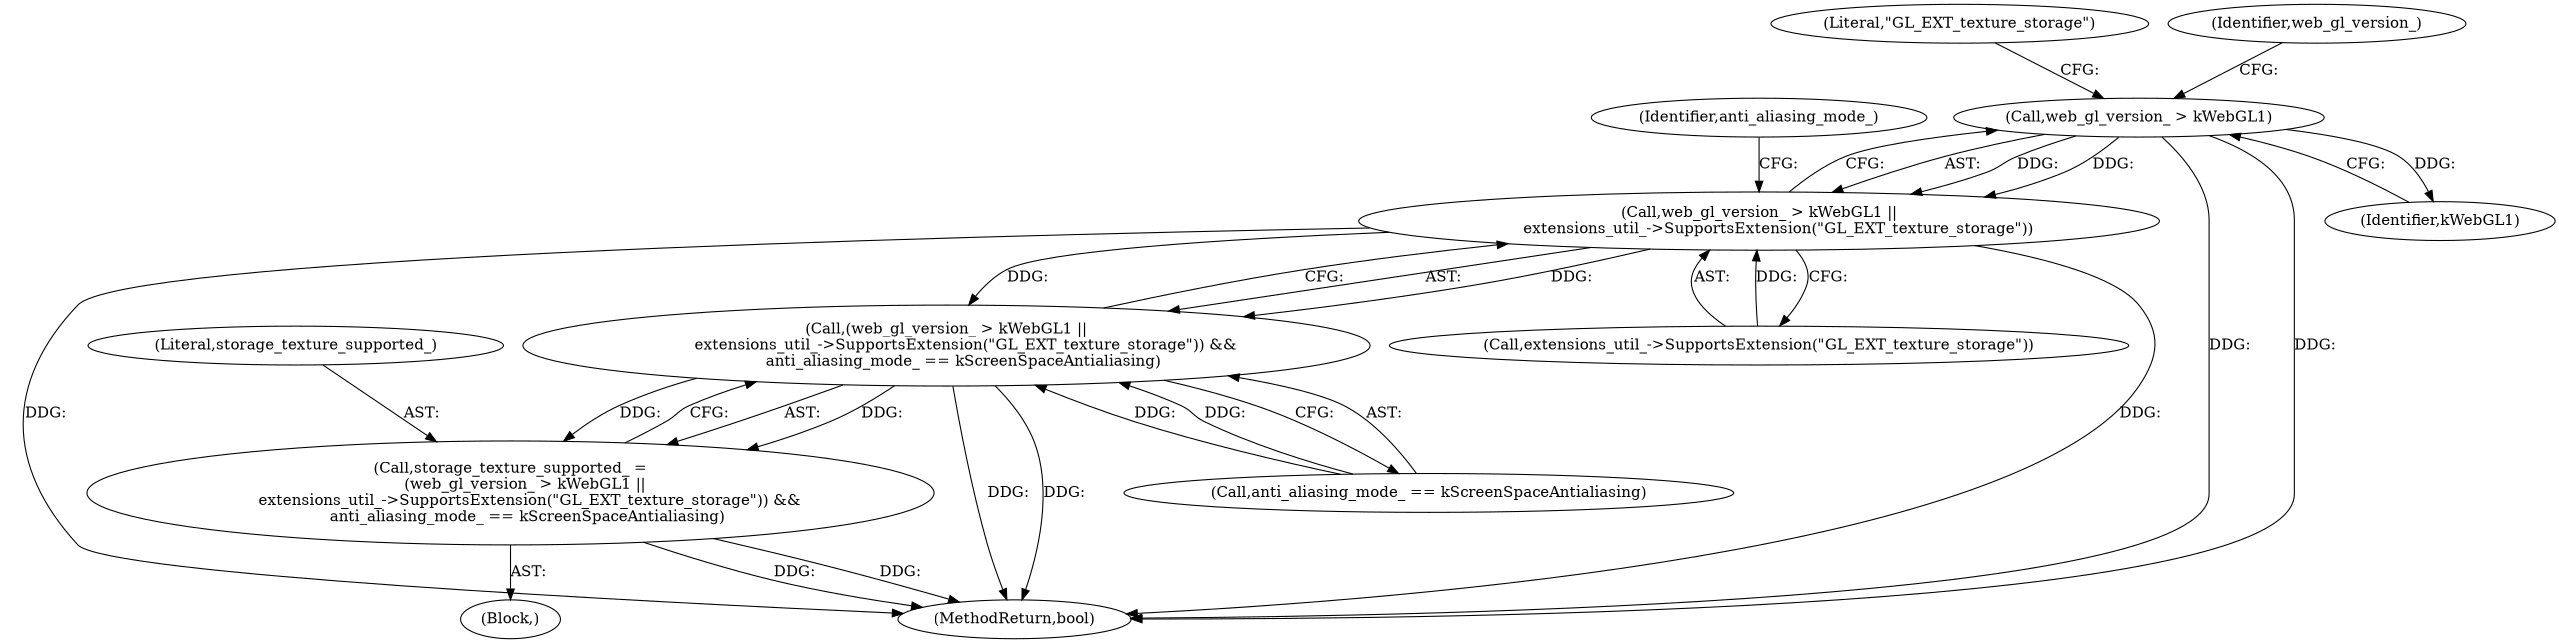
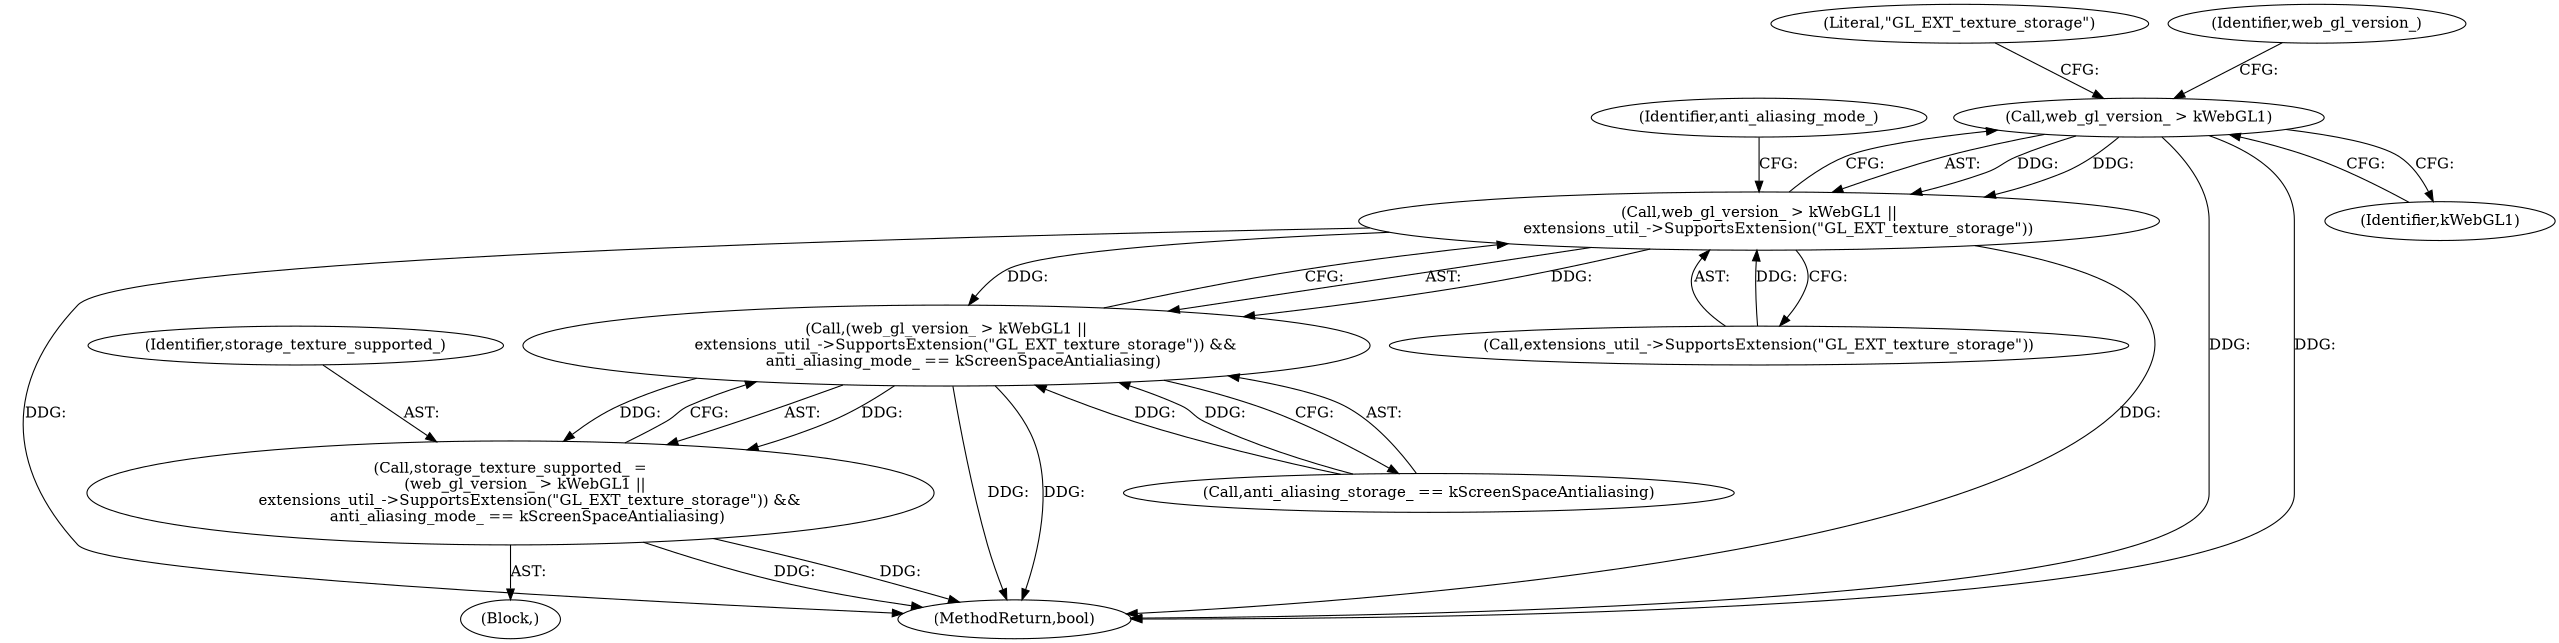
(2437, 165) -> (2437, 165)
(296, 346) -> (296, 346)
(1429, 493) -> (1429, 493)
